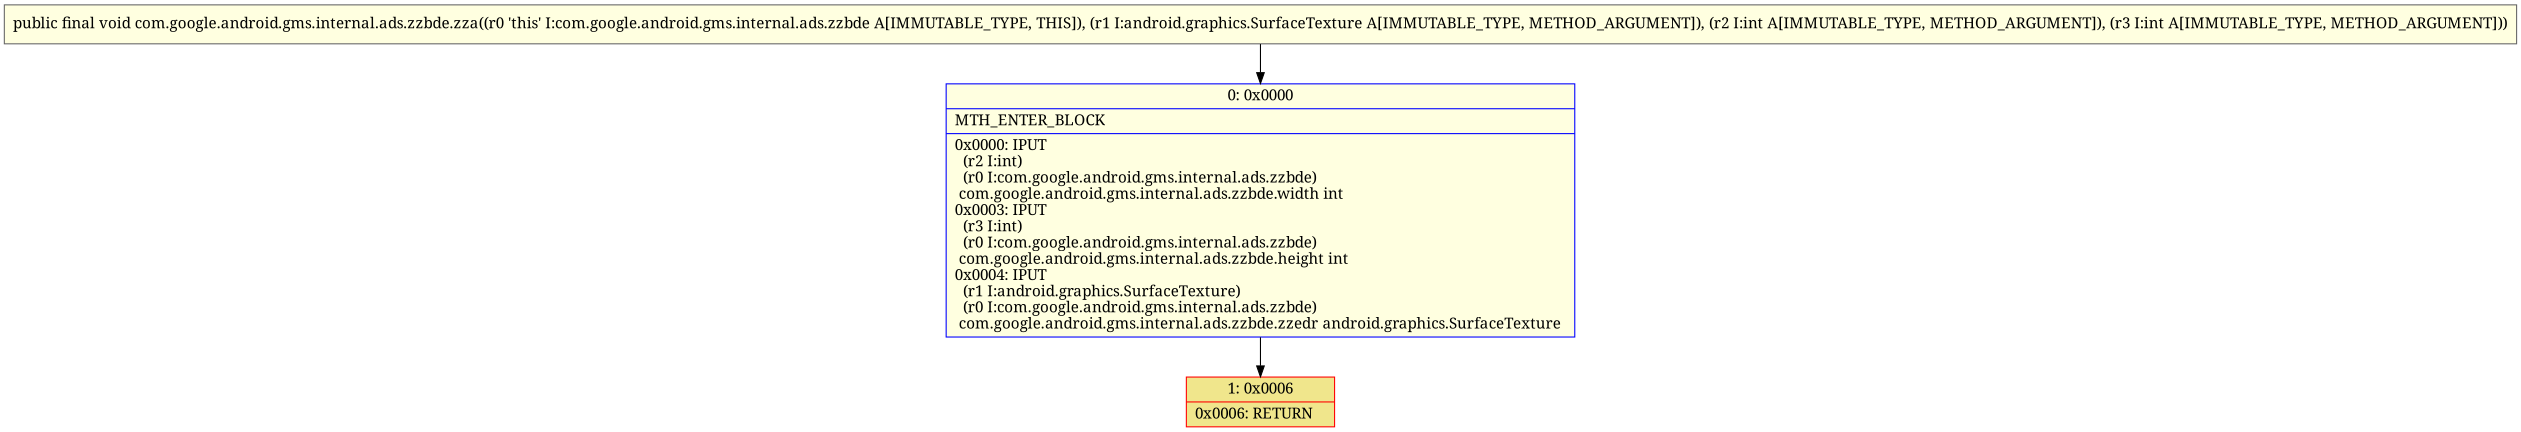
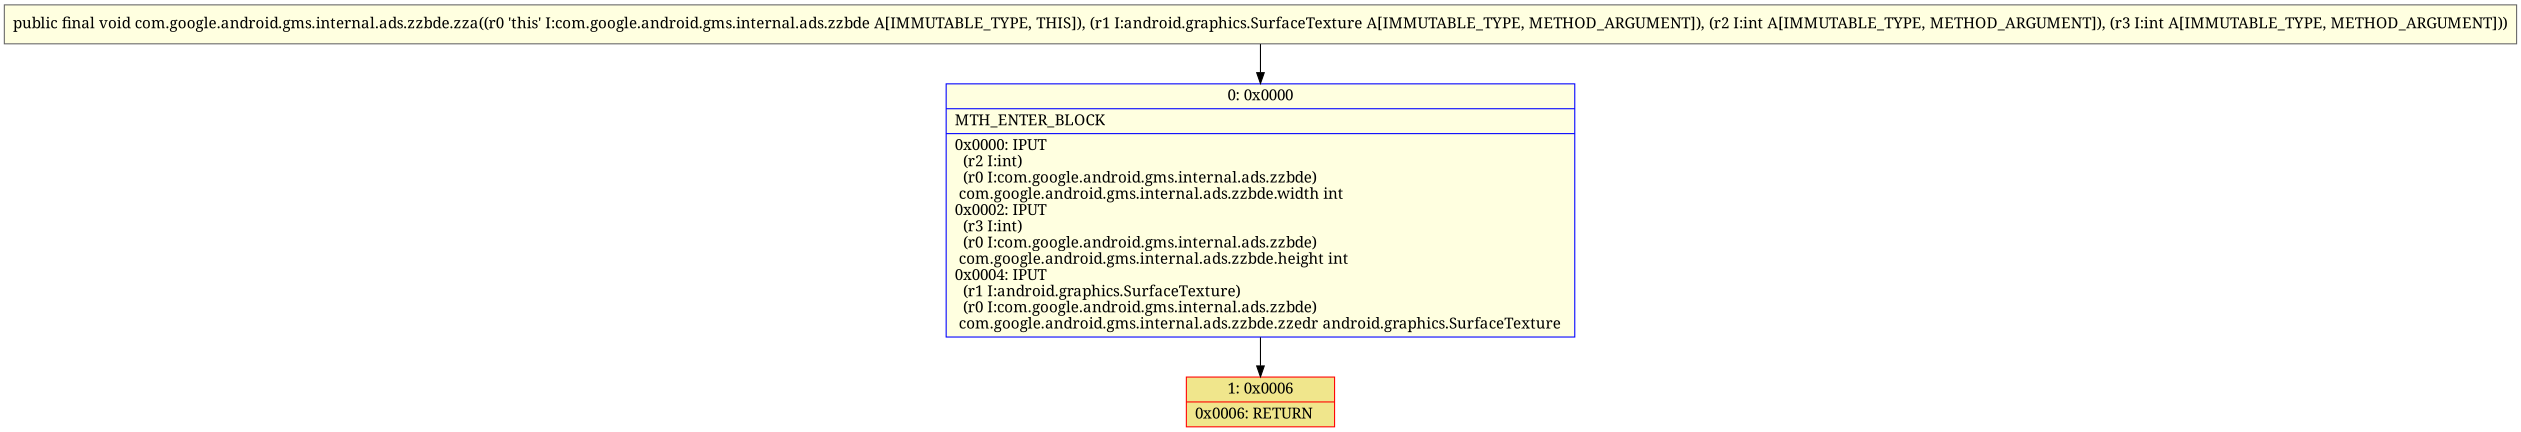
(1005, 210) -> (1005, 210)
